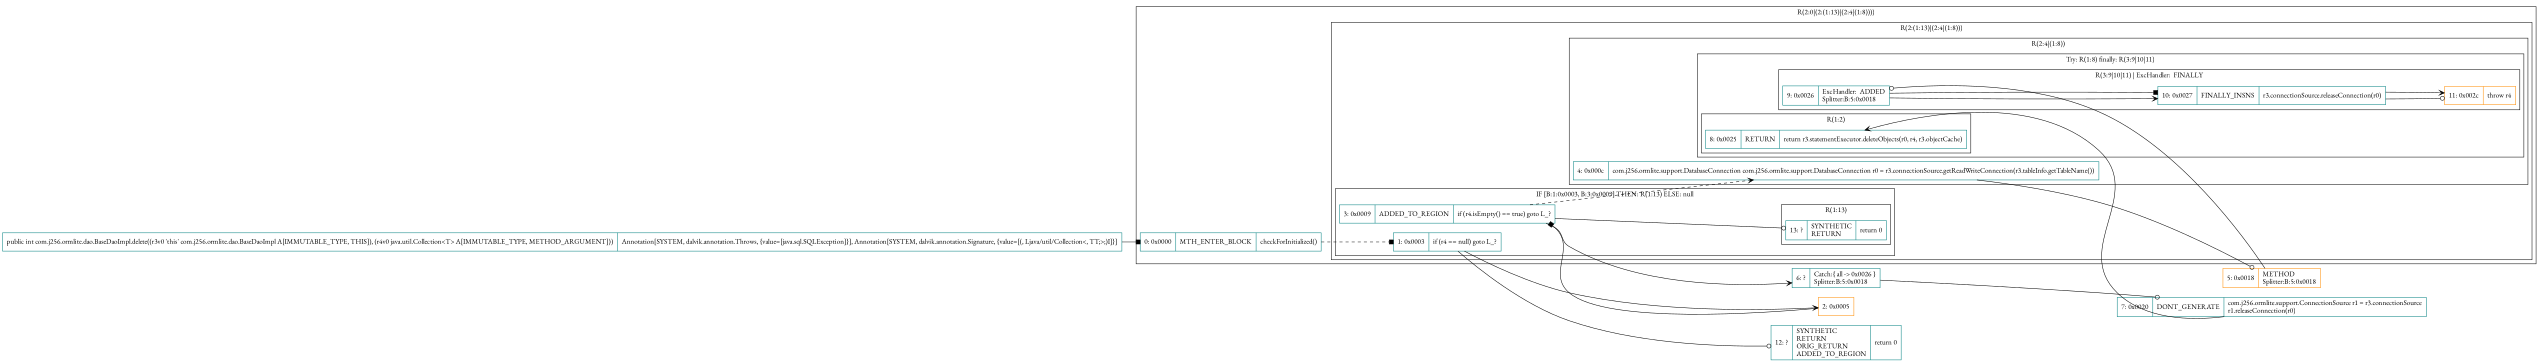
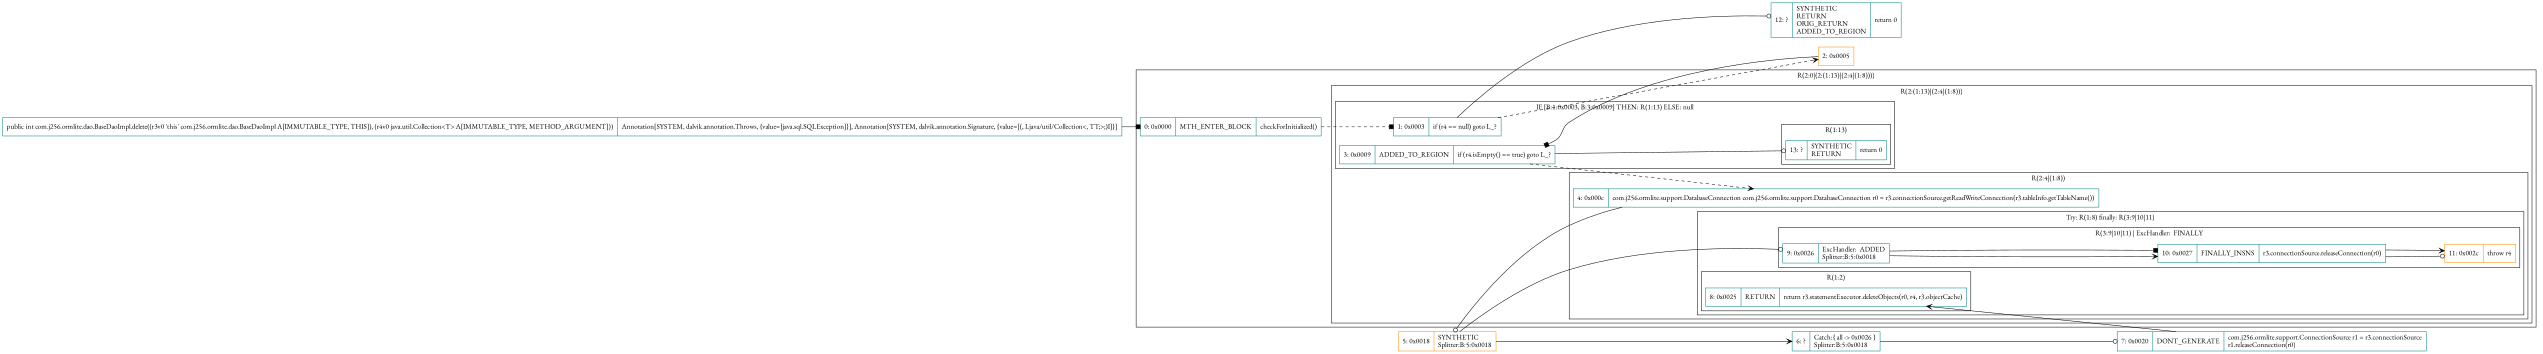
(2279, 274) -> (1458, 337)
(1658, 277) -> (1641, 341)
(1634, 303) -> (1656, 89)
